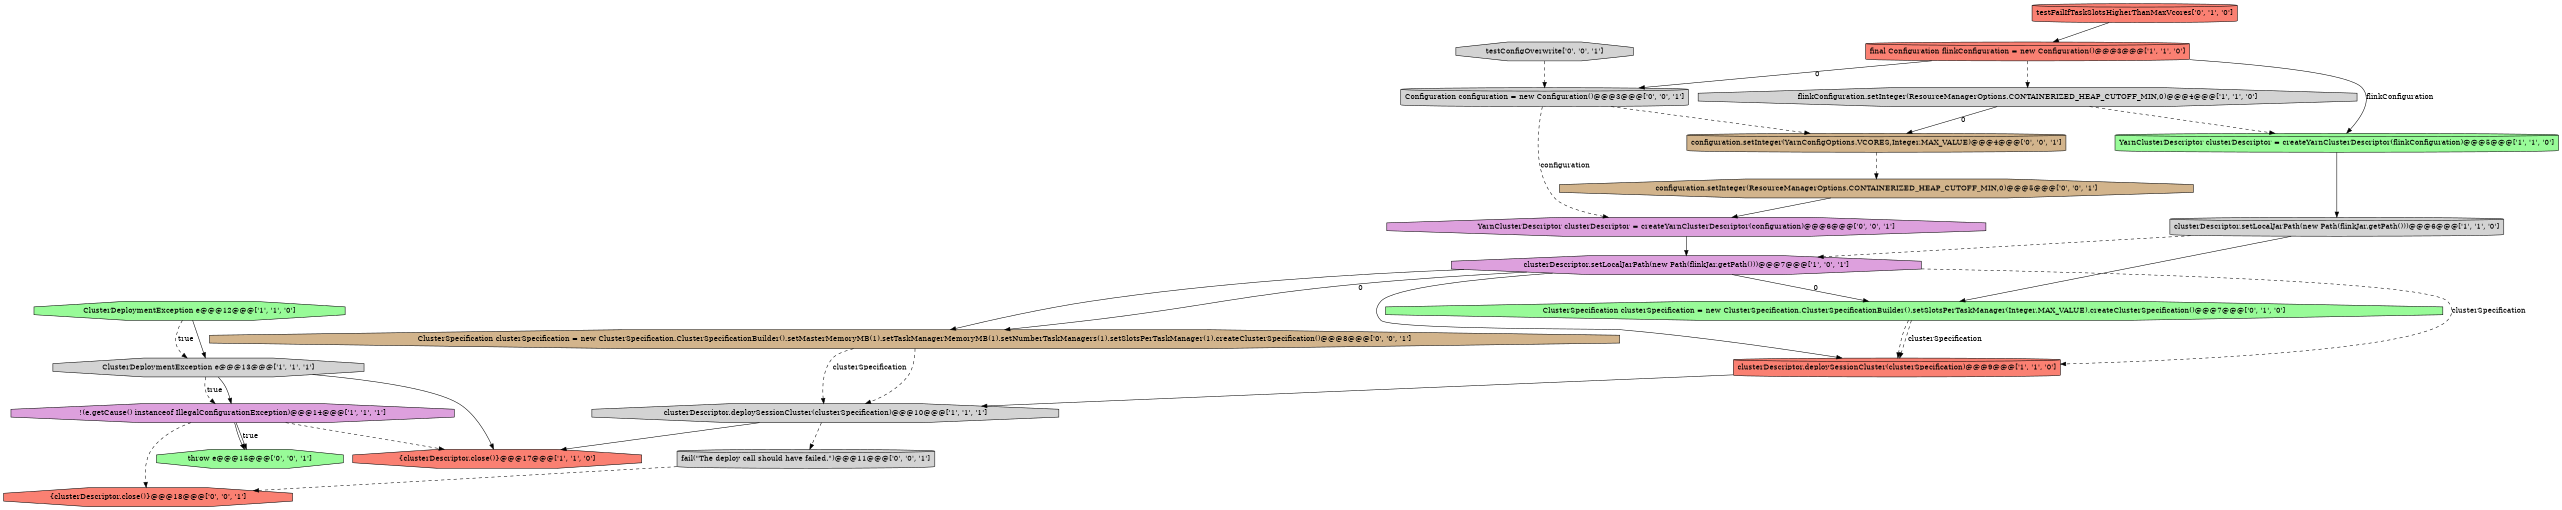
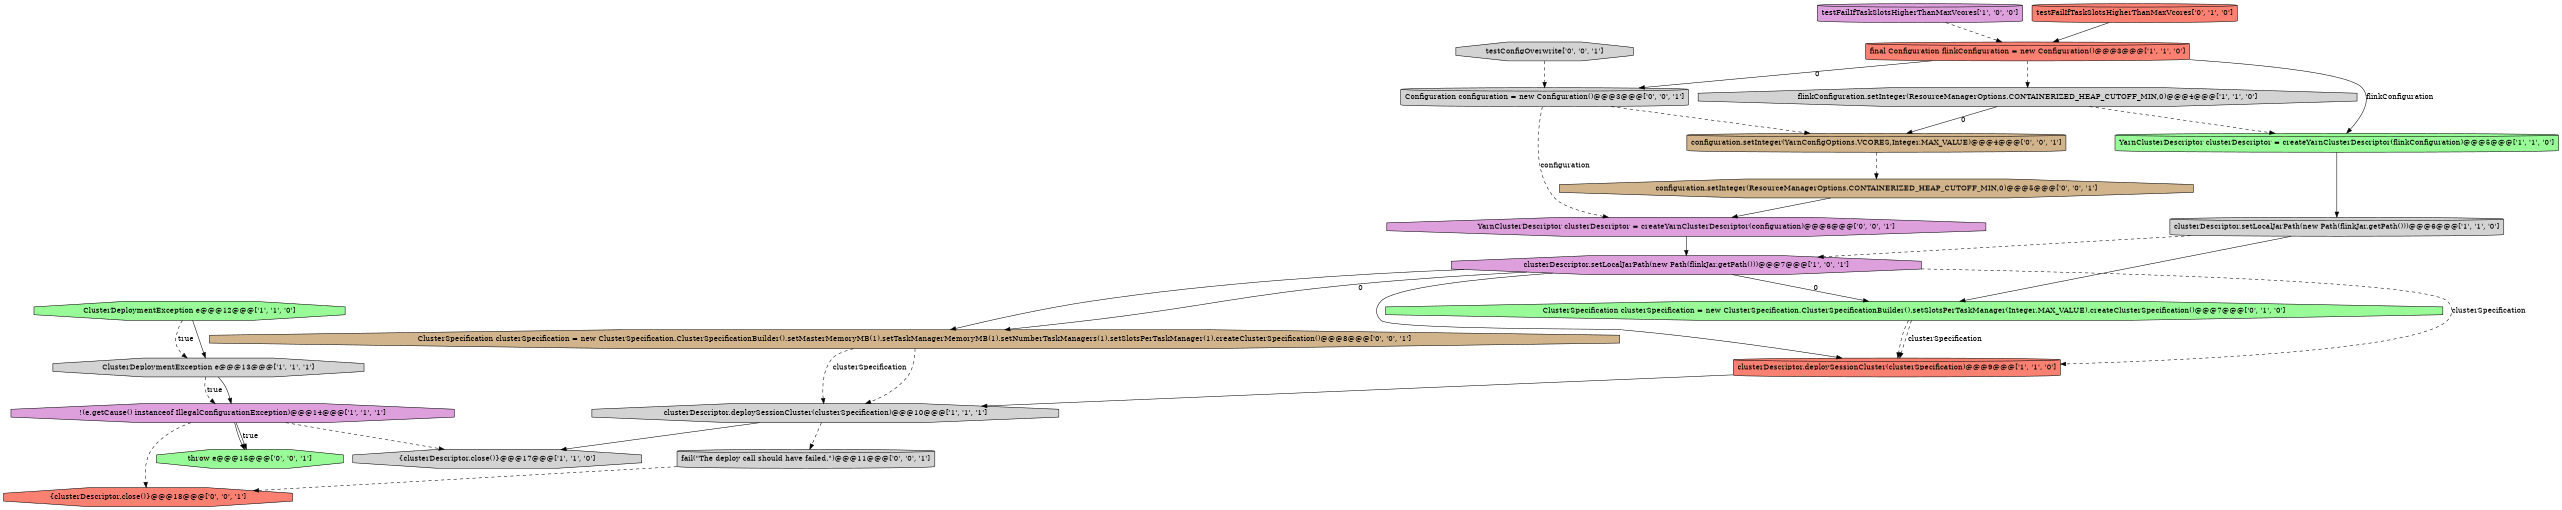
none -> (1920, 13)
(413, 388) -> none
(497, 459) -> (497, 459)
